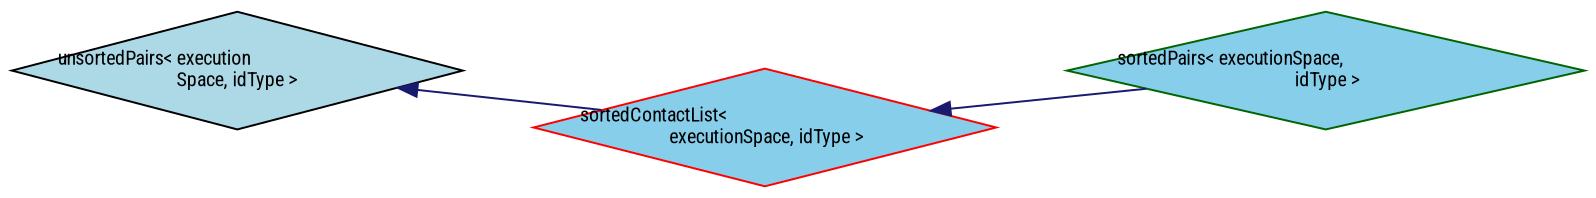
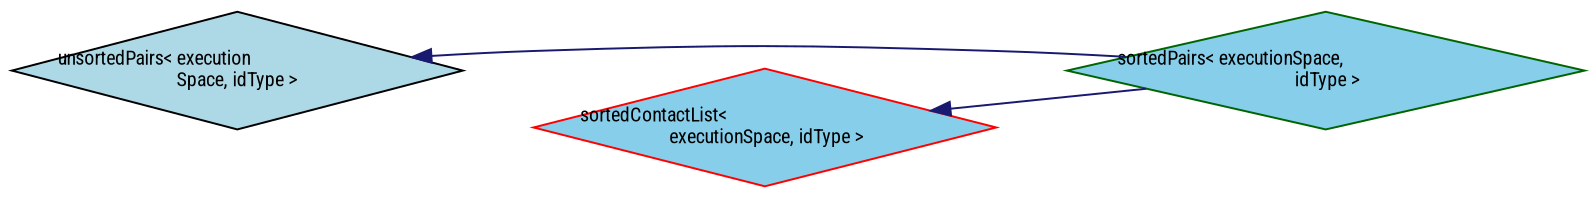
(509, 100) -> (779, 46)
